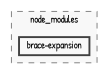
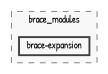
(54, 20) -> (54, 20)
